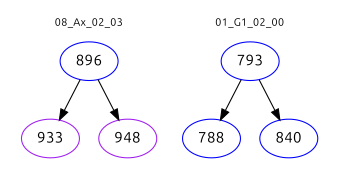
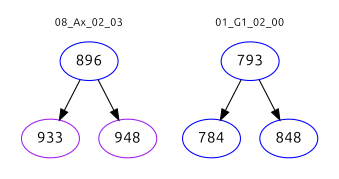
(212, 138) -> (212, 138)
(289, 138) -> (289, 138)
